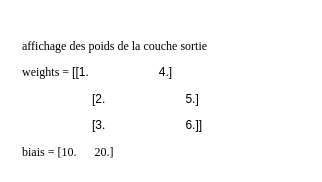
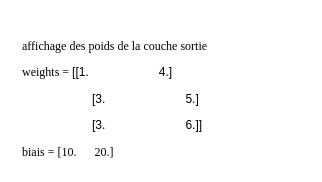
(138, 64) -> (138, 64)
